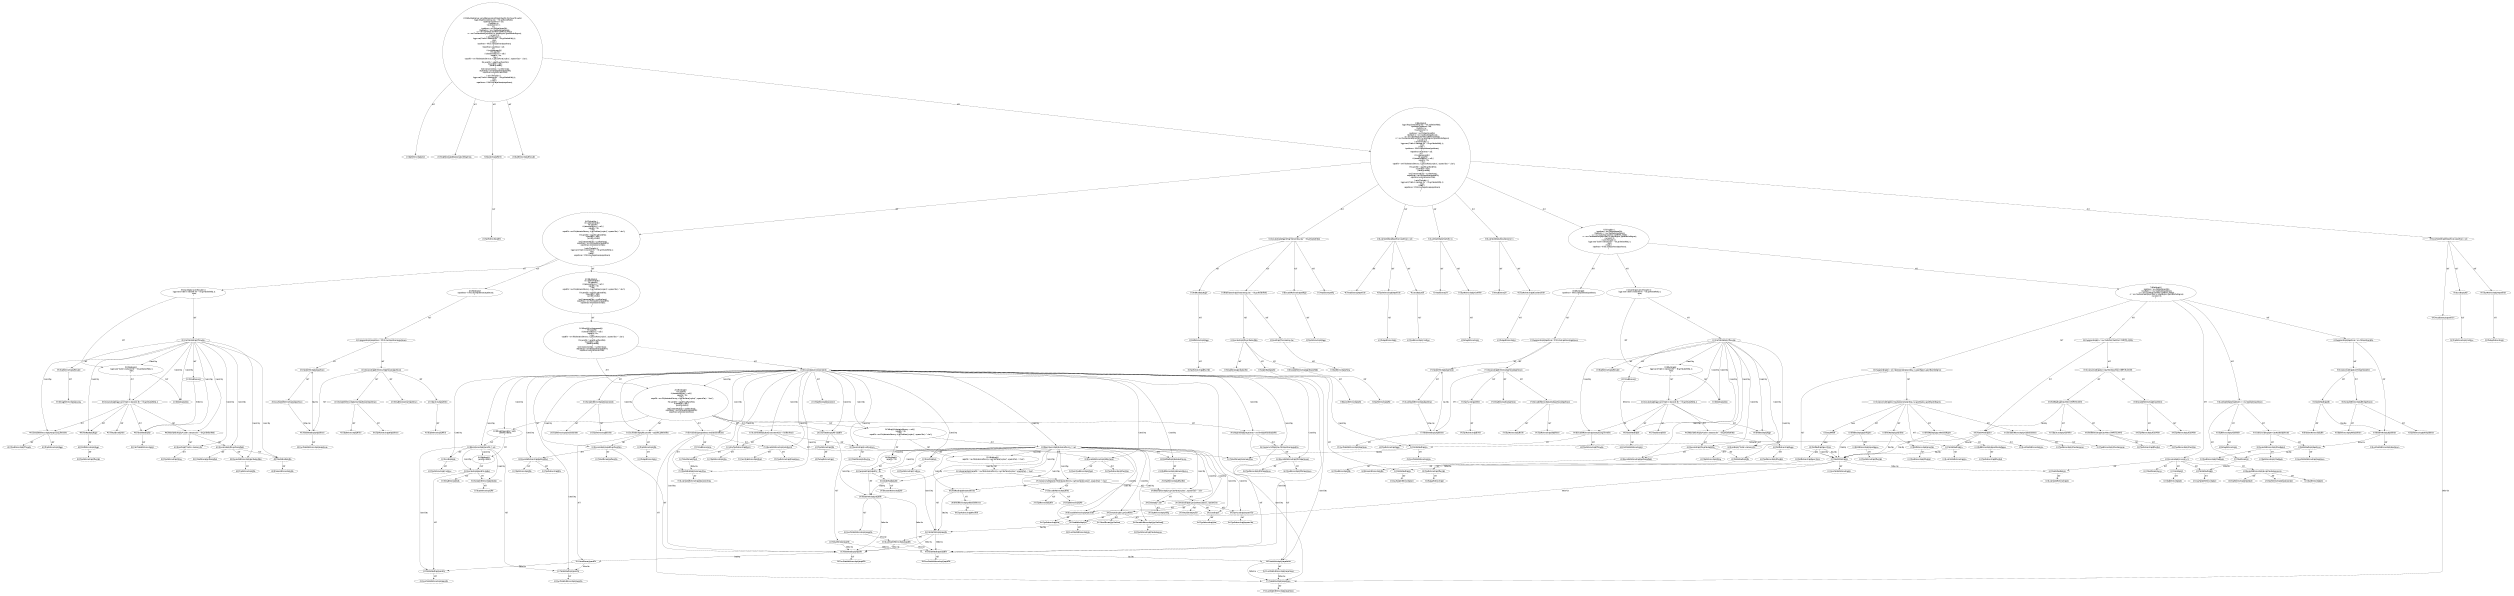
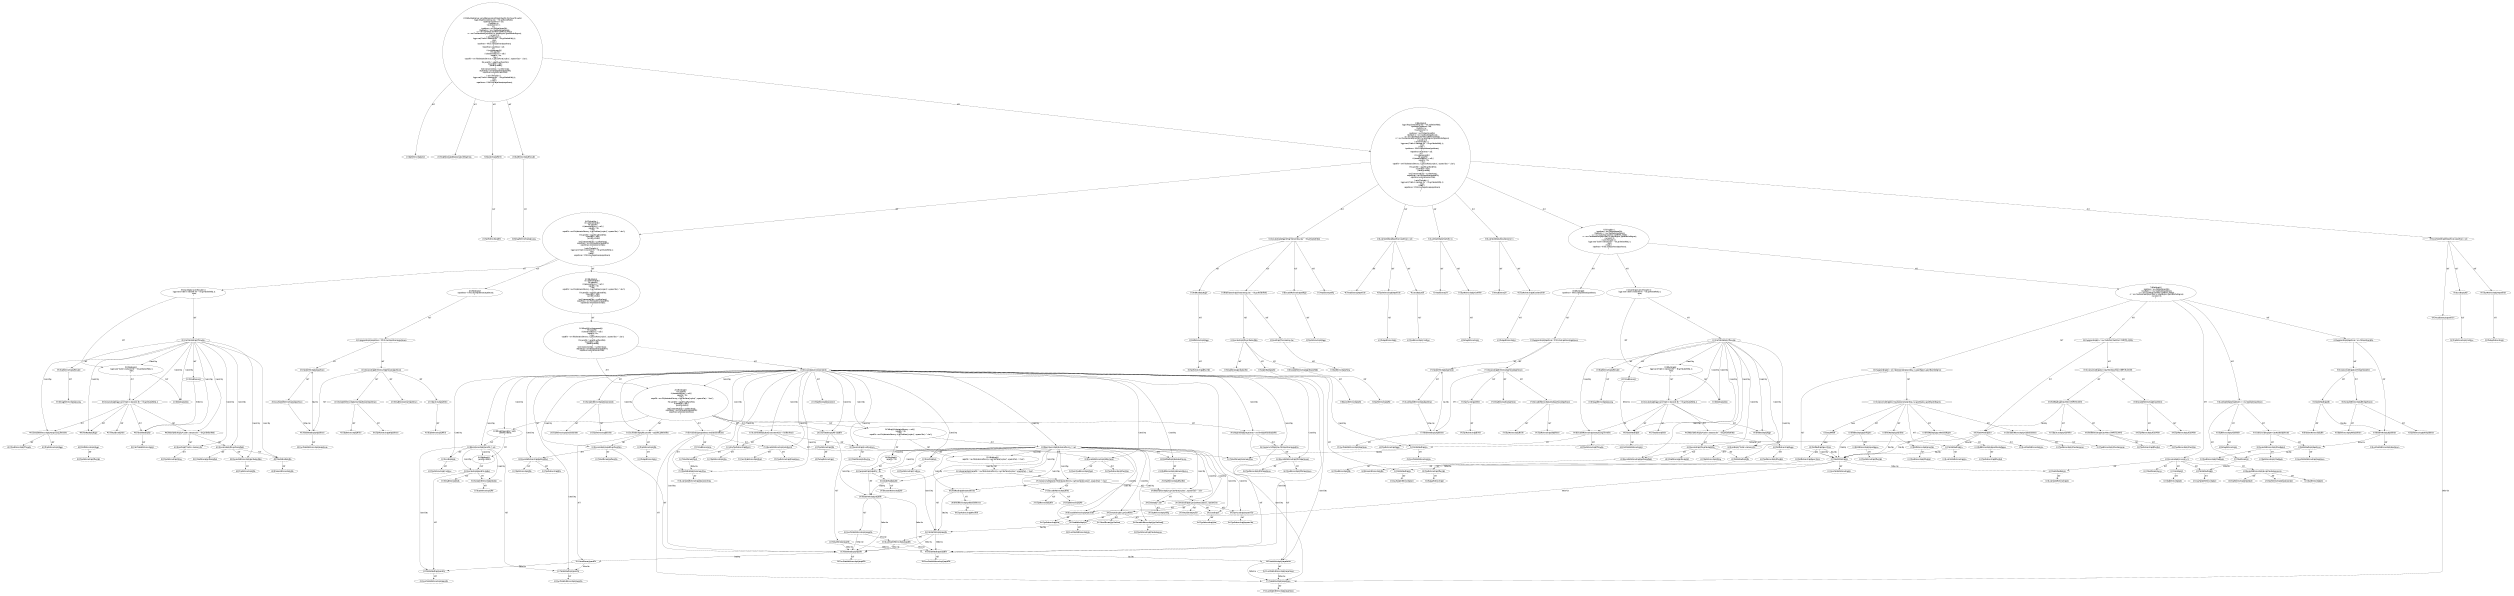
none -> (524, 239)
none -> (1601, 402)
(88, 440) -> none
none -> (1677, 459)
none -> (856, 542)
